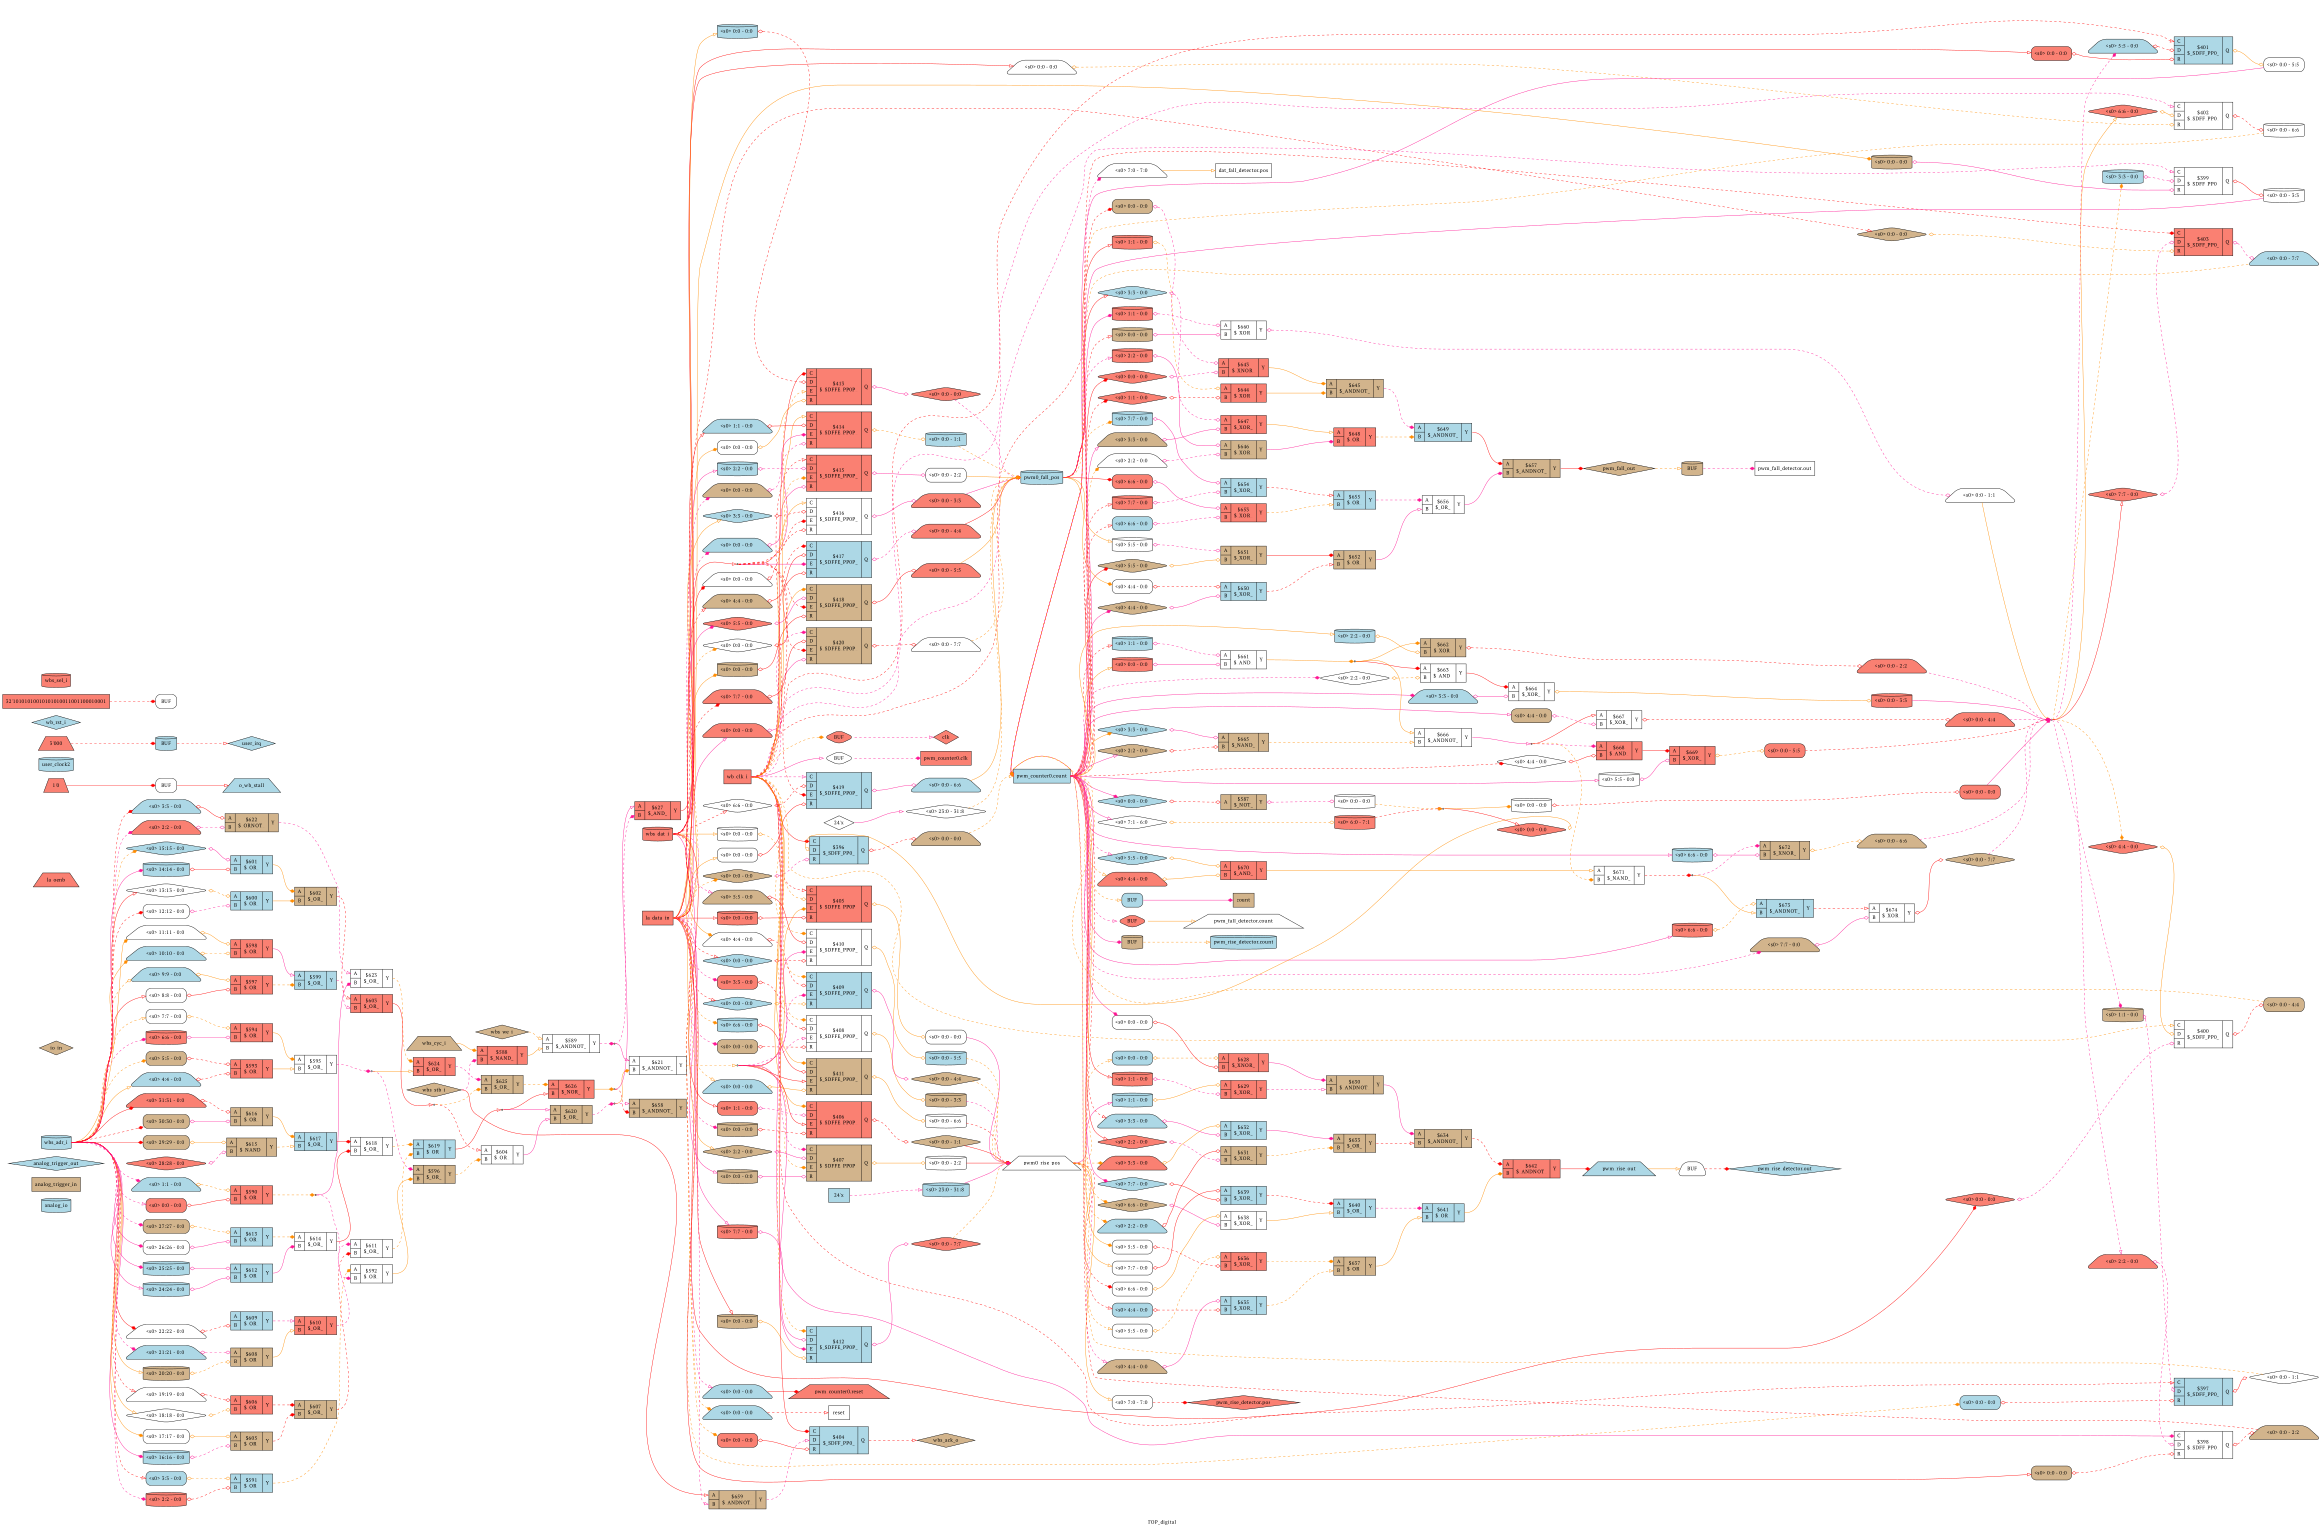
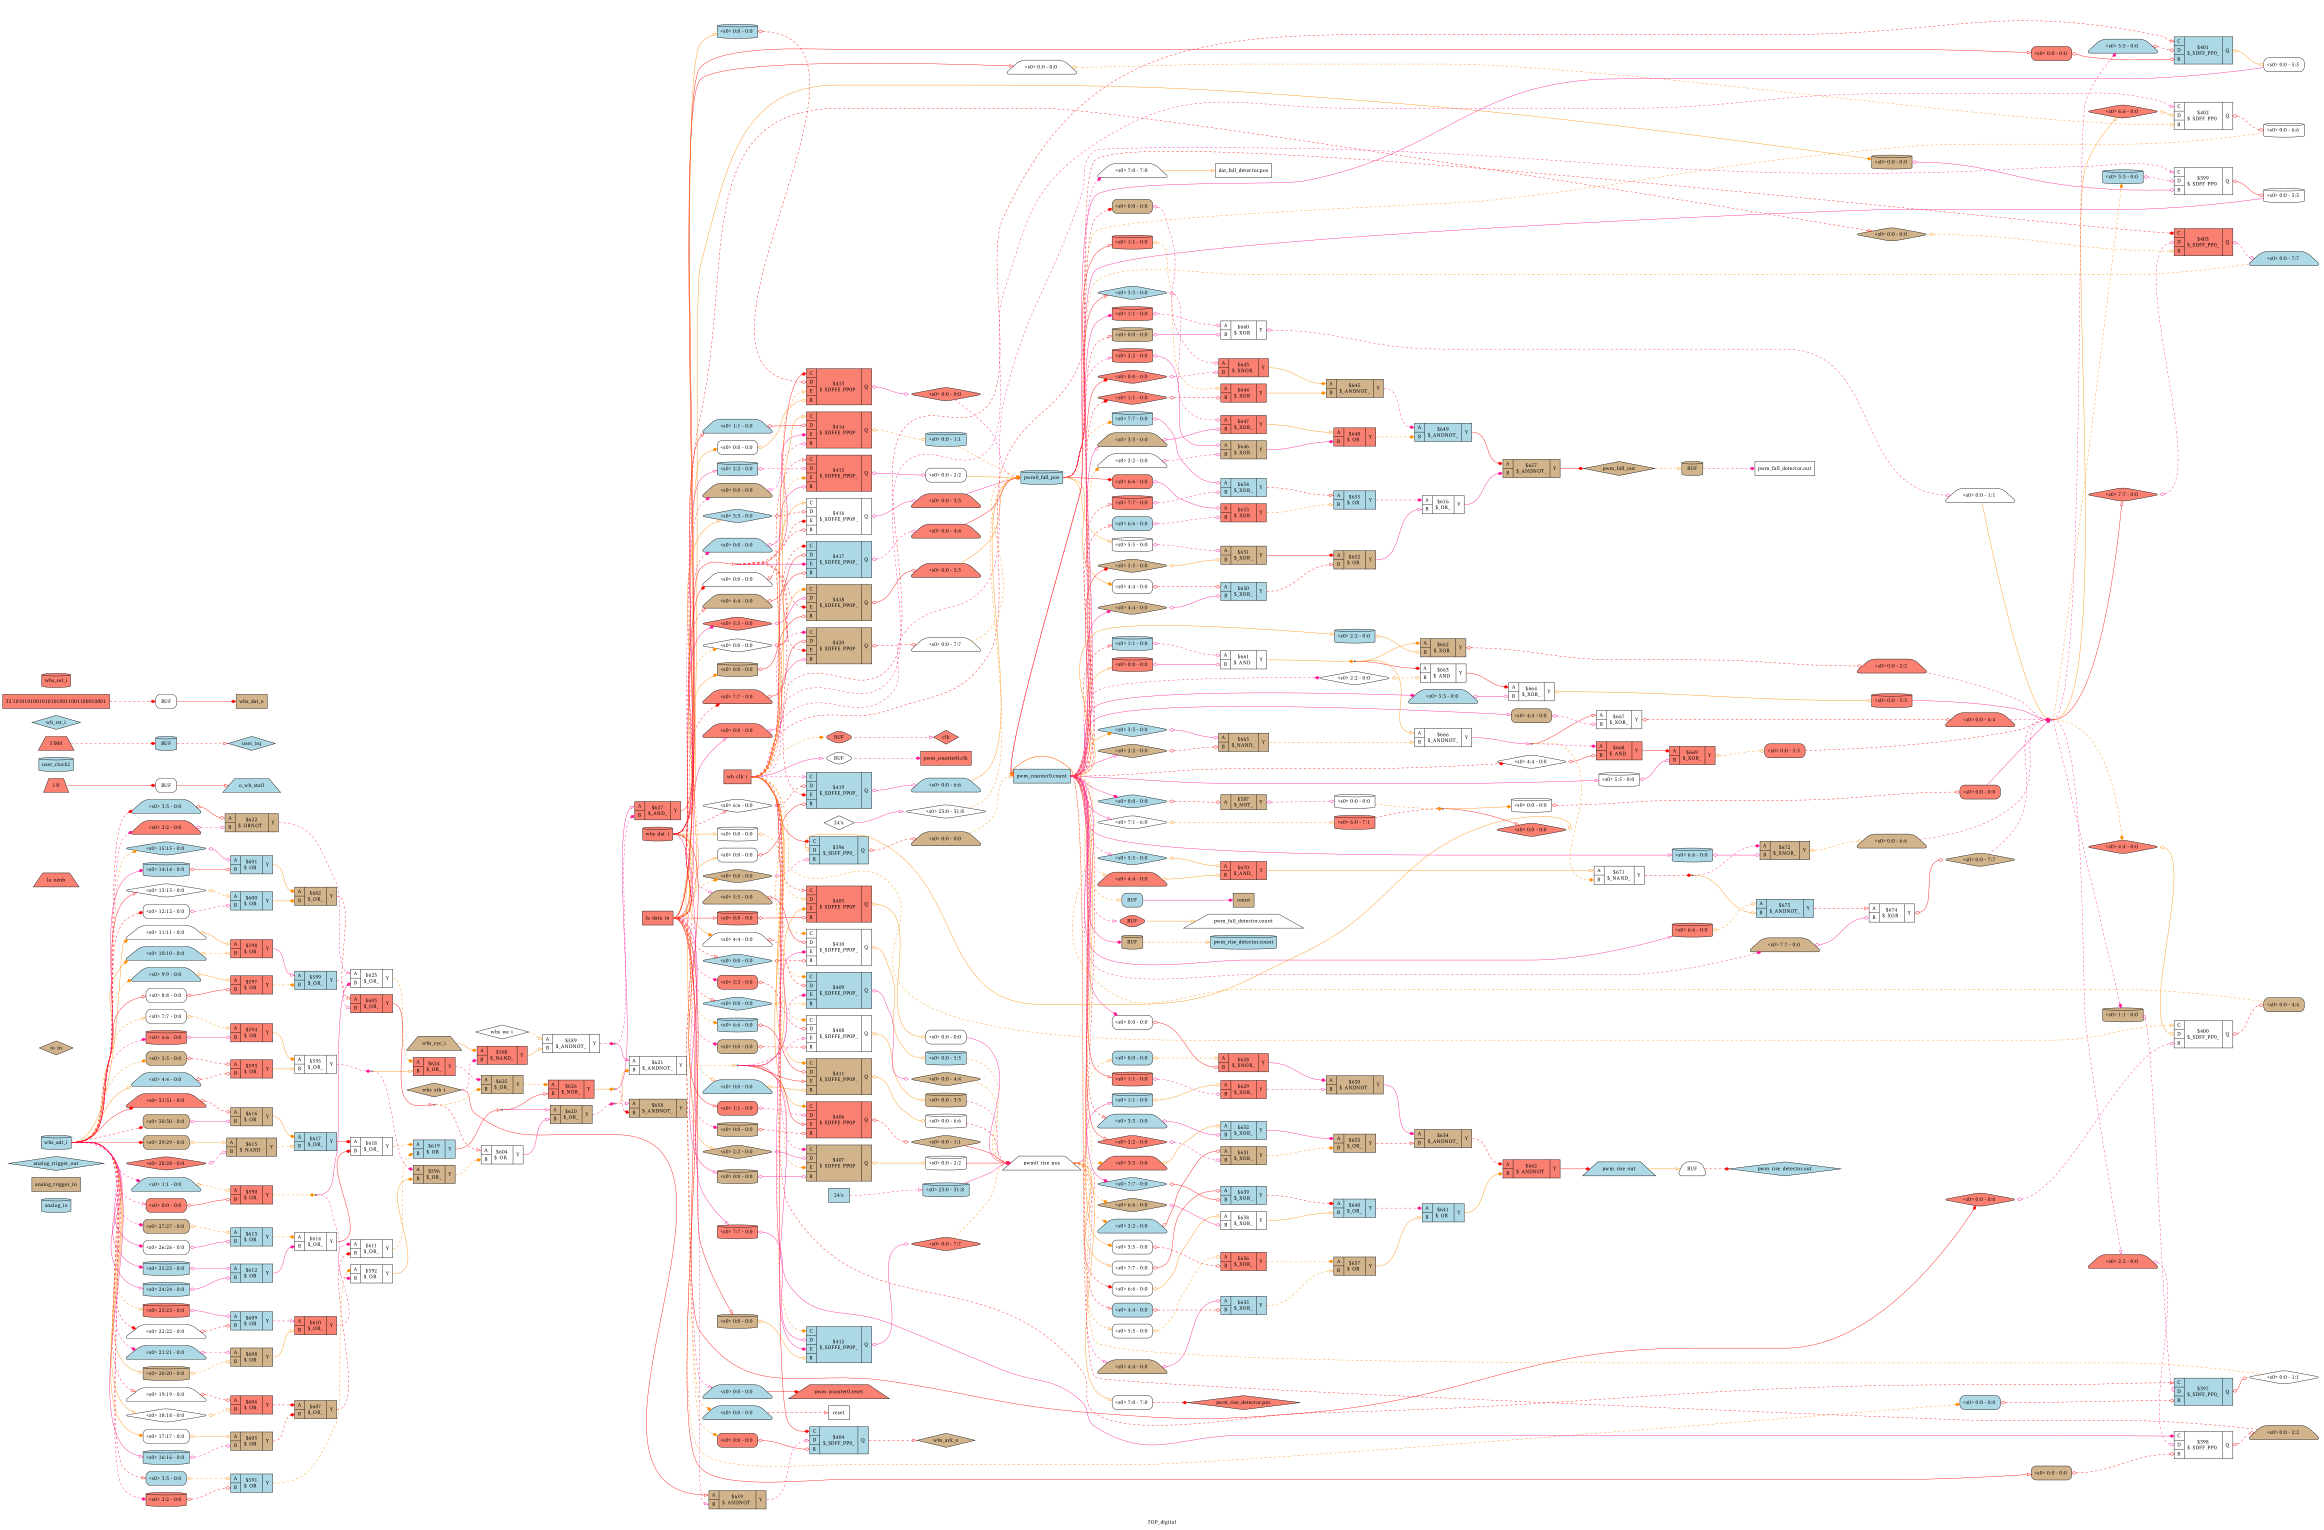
none -> (252, 701)
(502, 1032) -> (502, 1032)
(107, 1068) -> (107, 1068)
(118, 1221) -> (118, 1221)
(118, 1288) -> (118, 1288)
none -> (166, 1310)
